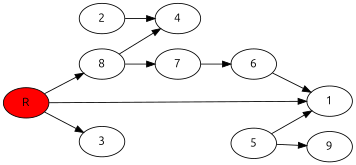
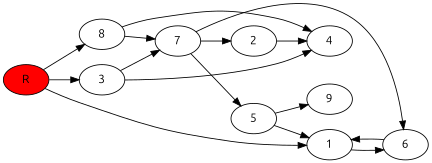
none -> (212, 41)
none -> (136, 62)
none -> (220, 74)
none -> (216, 80)
none -> (363, 150)
